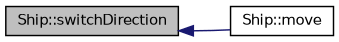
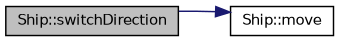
(212, 30) -> (197, 11)
